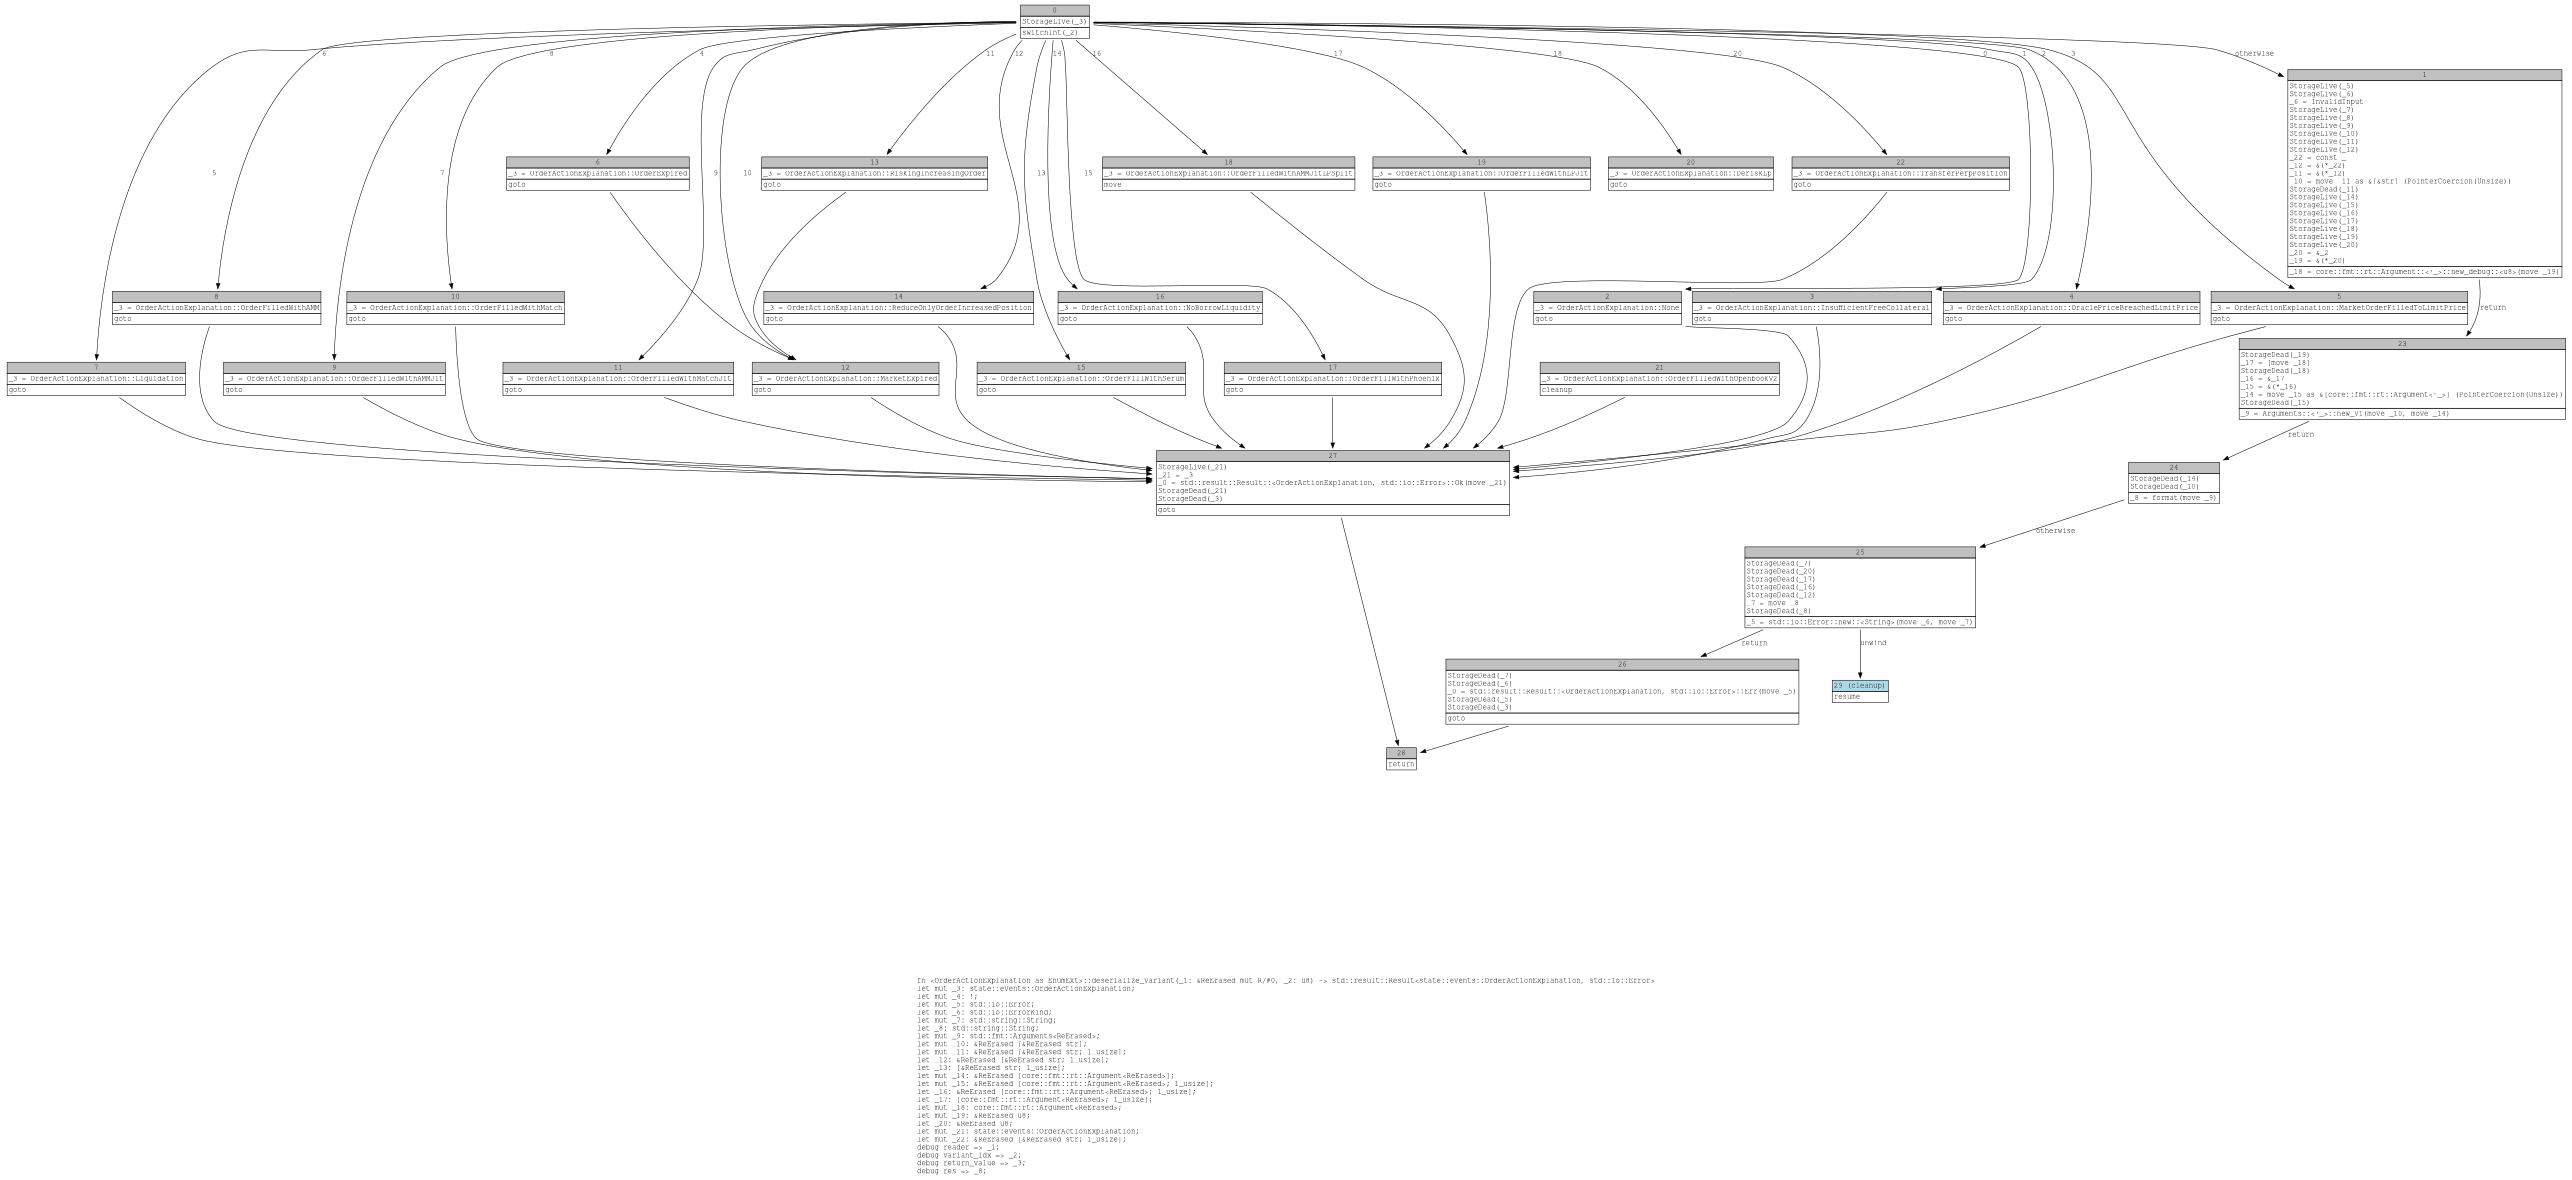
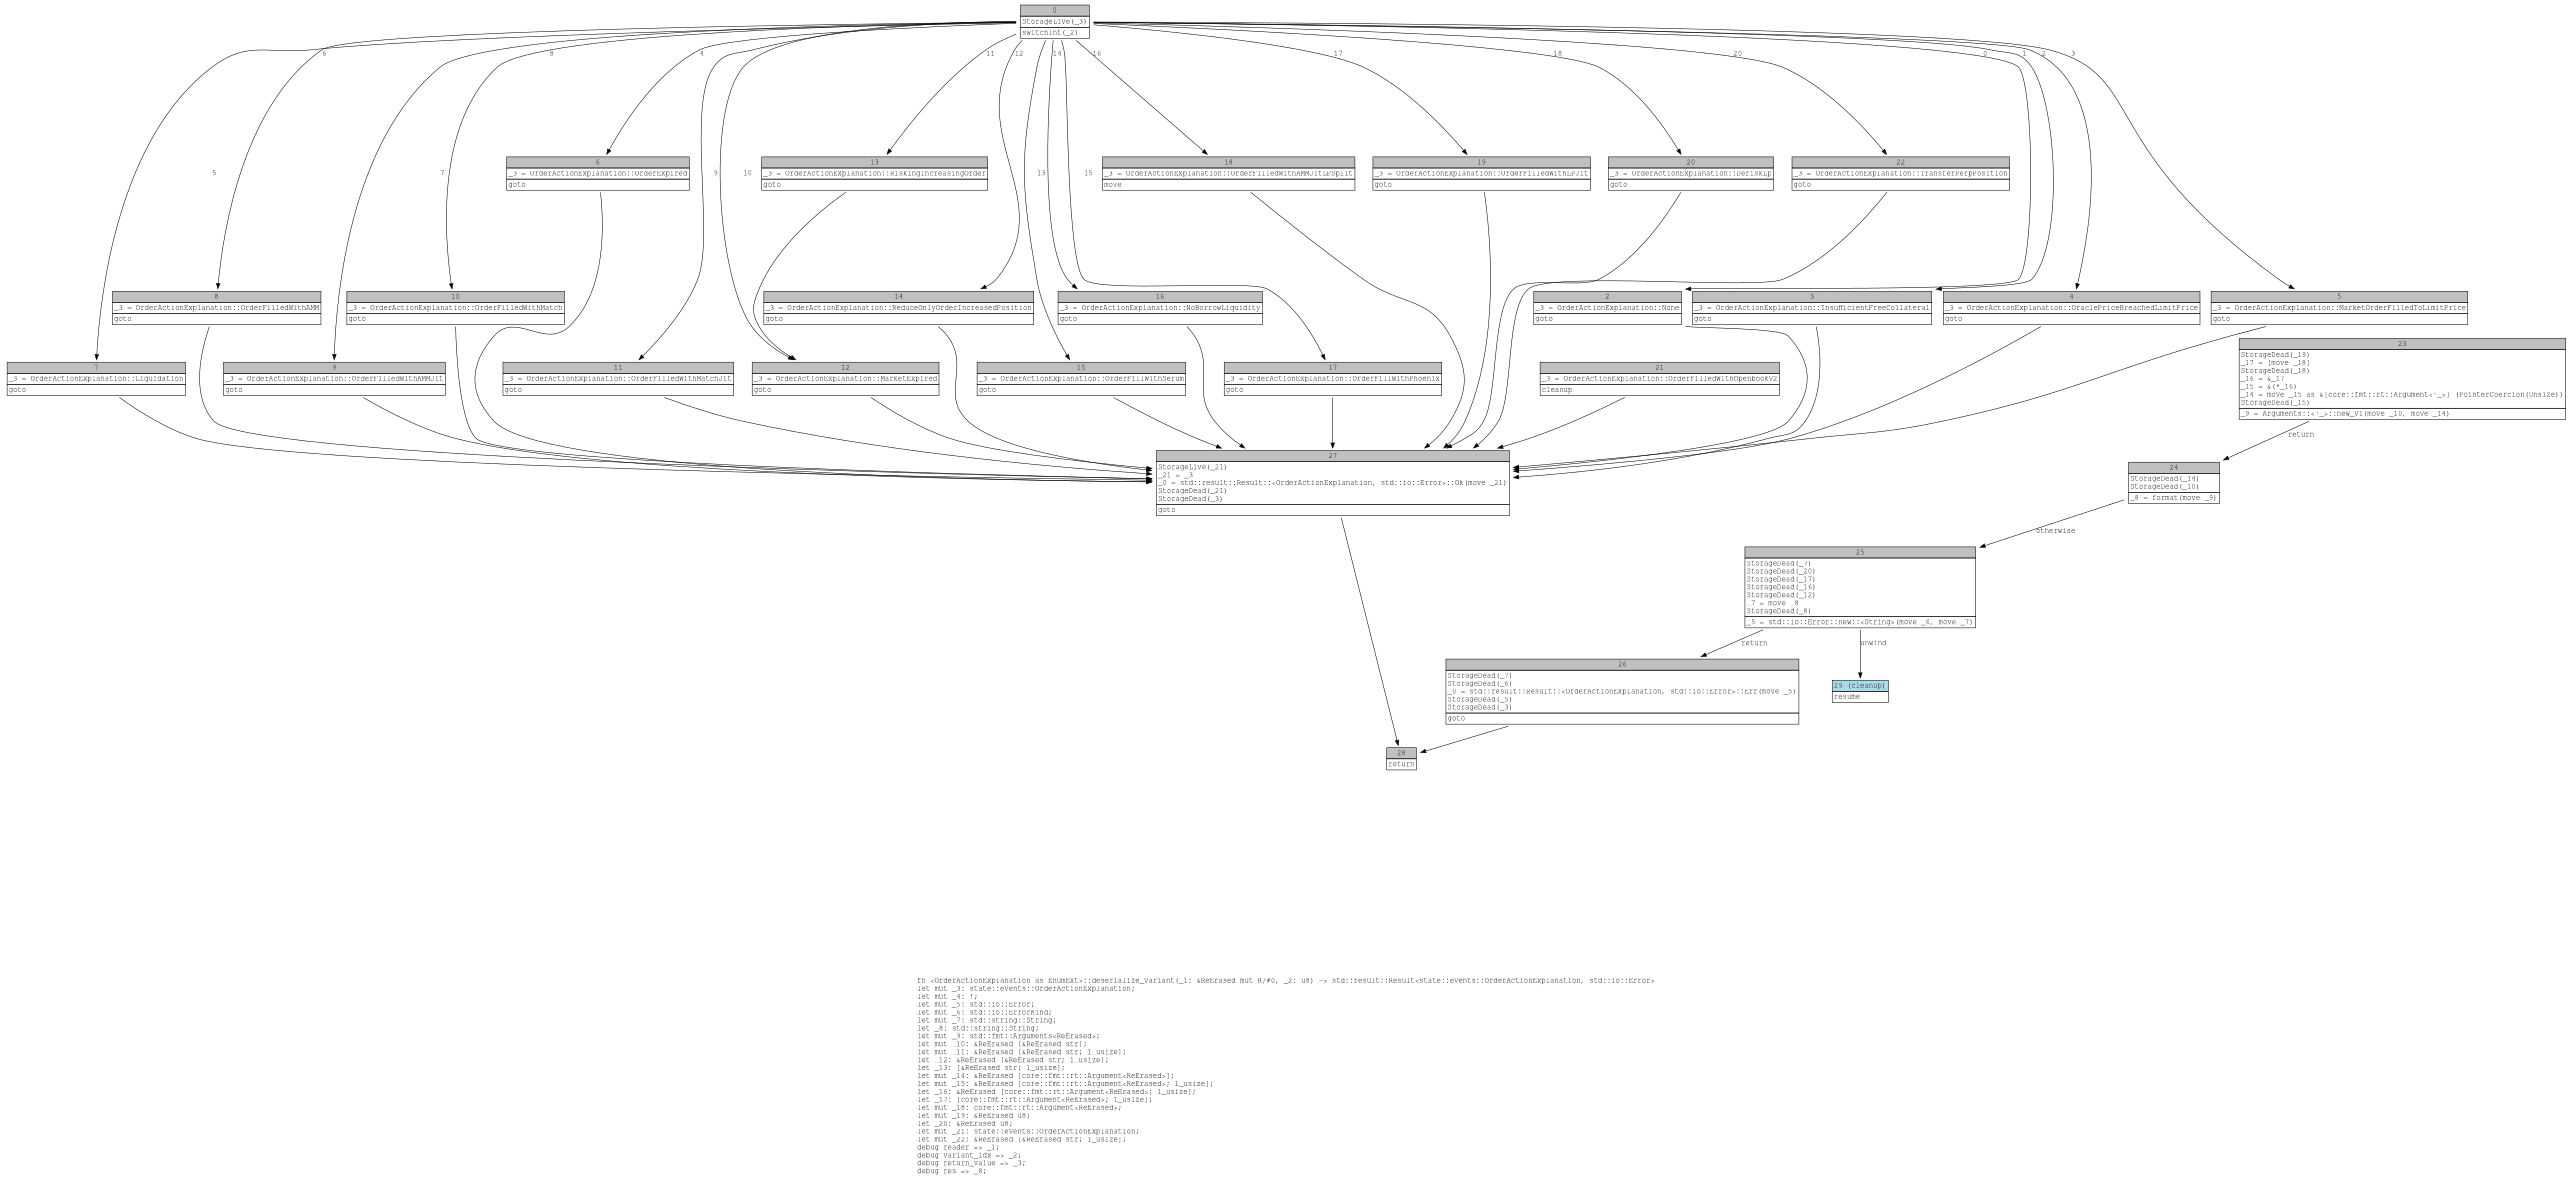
(2425, 173) -> none
none -> (1527, 284)
(688, 287) -> (610, 454)
